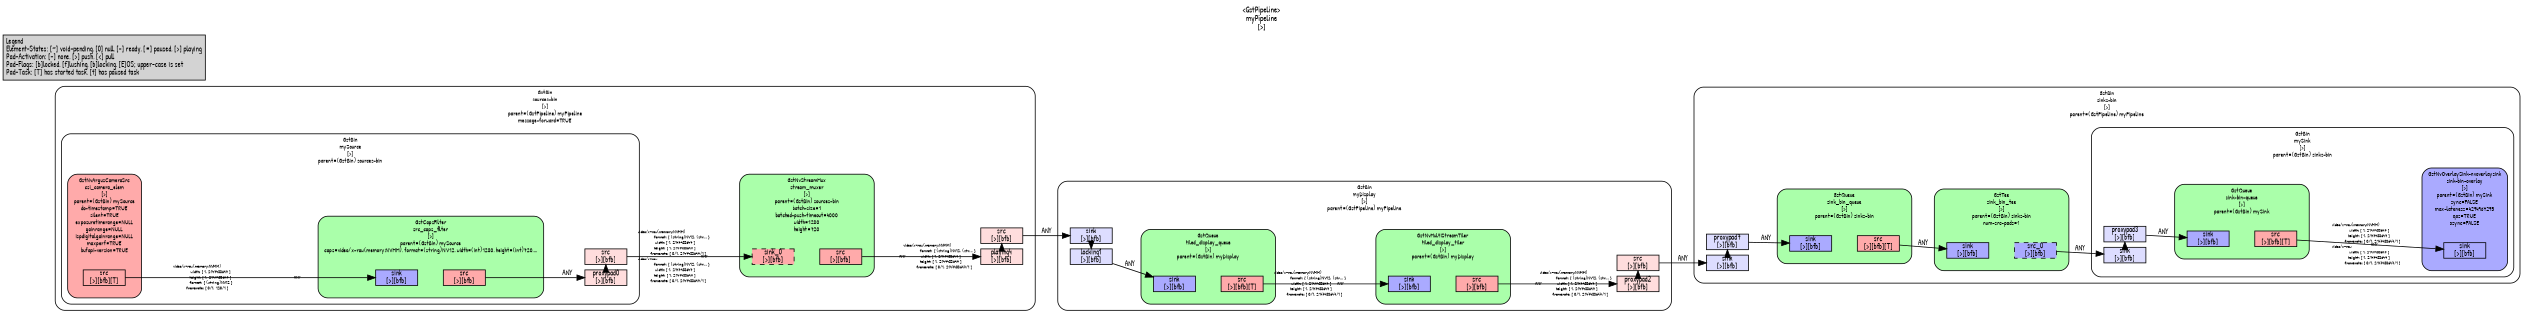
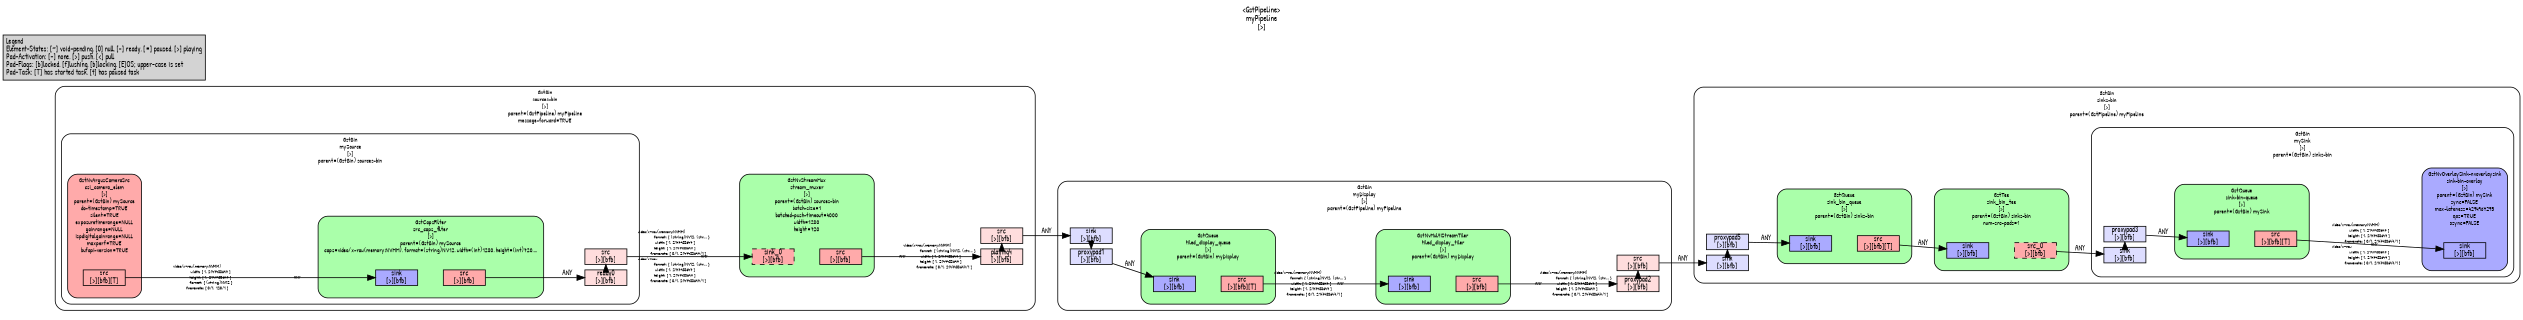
(1727, 242) -> (1727, 242)
(2035, 250) -> (2035, 250)
(1091, 257) -> (1091, 257)
(606, 278) -> (606, 278)
